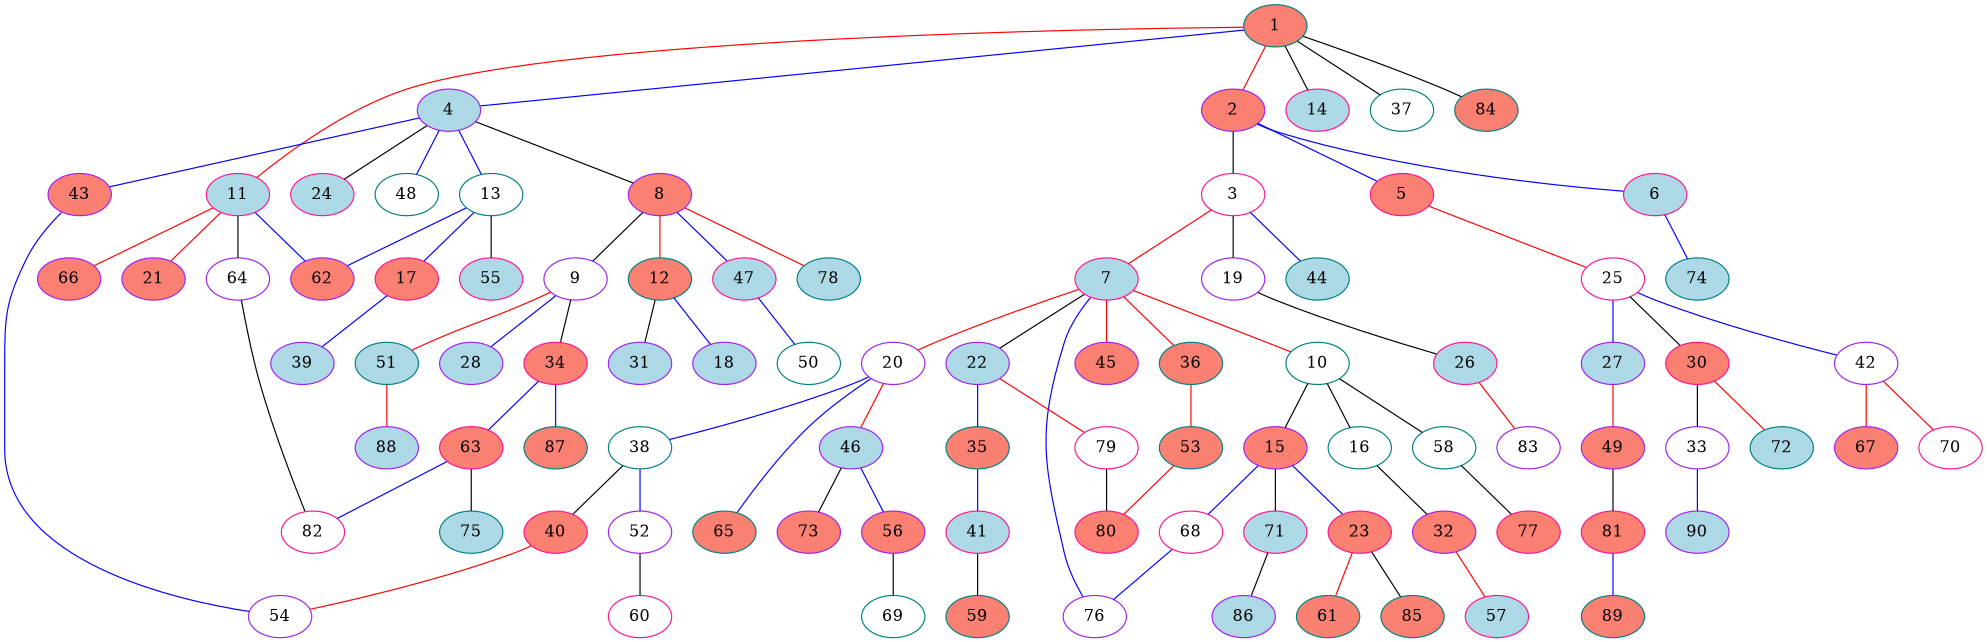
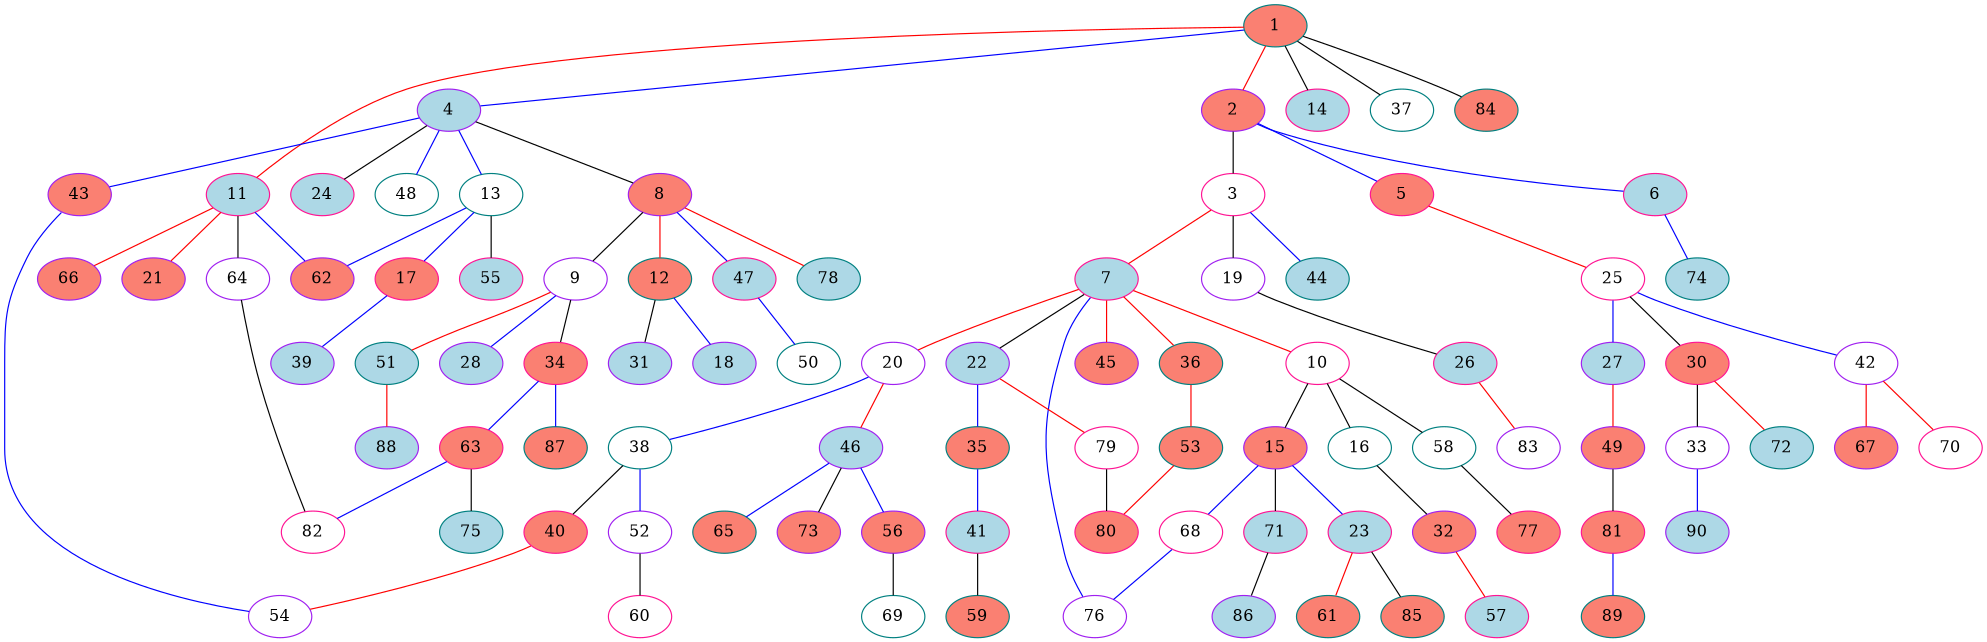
(1318, 363) -> (1318, 363)
(797, 439) -> (788, 490)
(1360, 532) -> (1360, 532)
